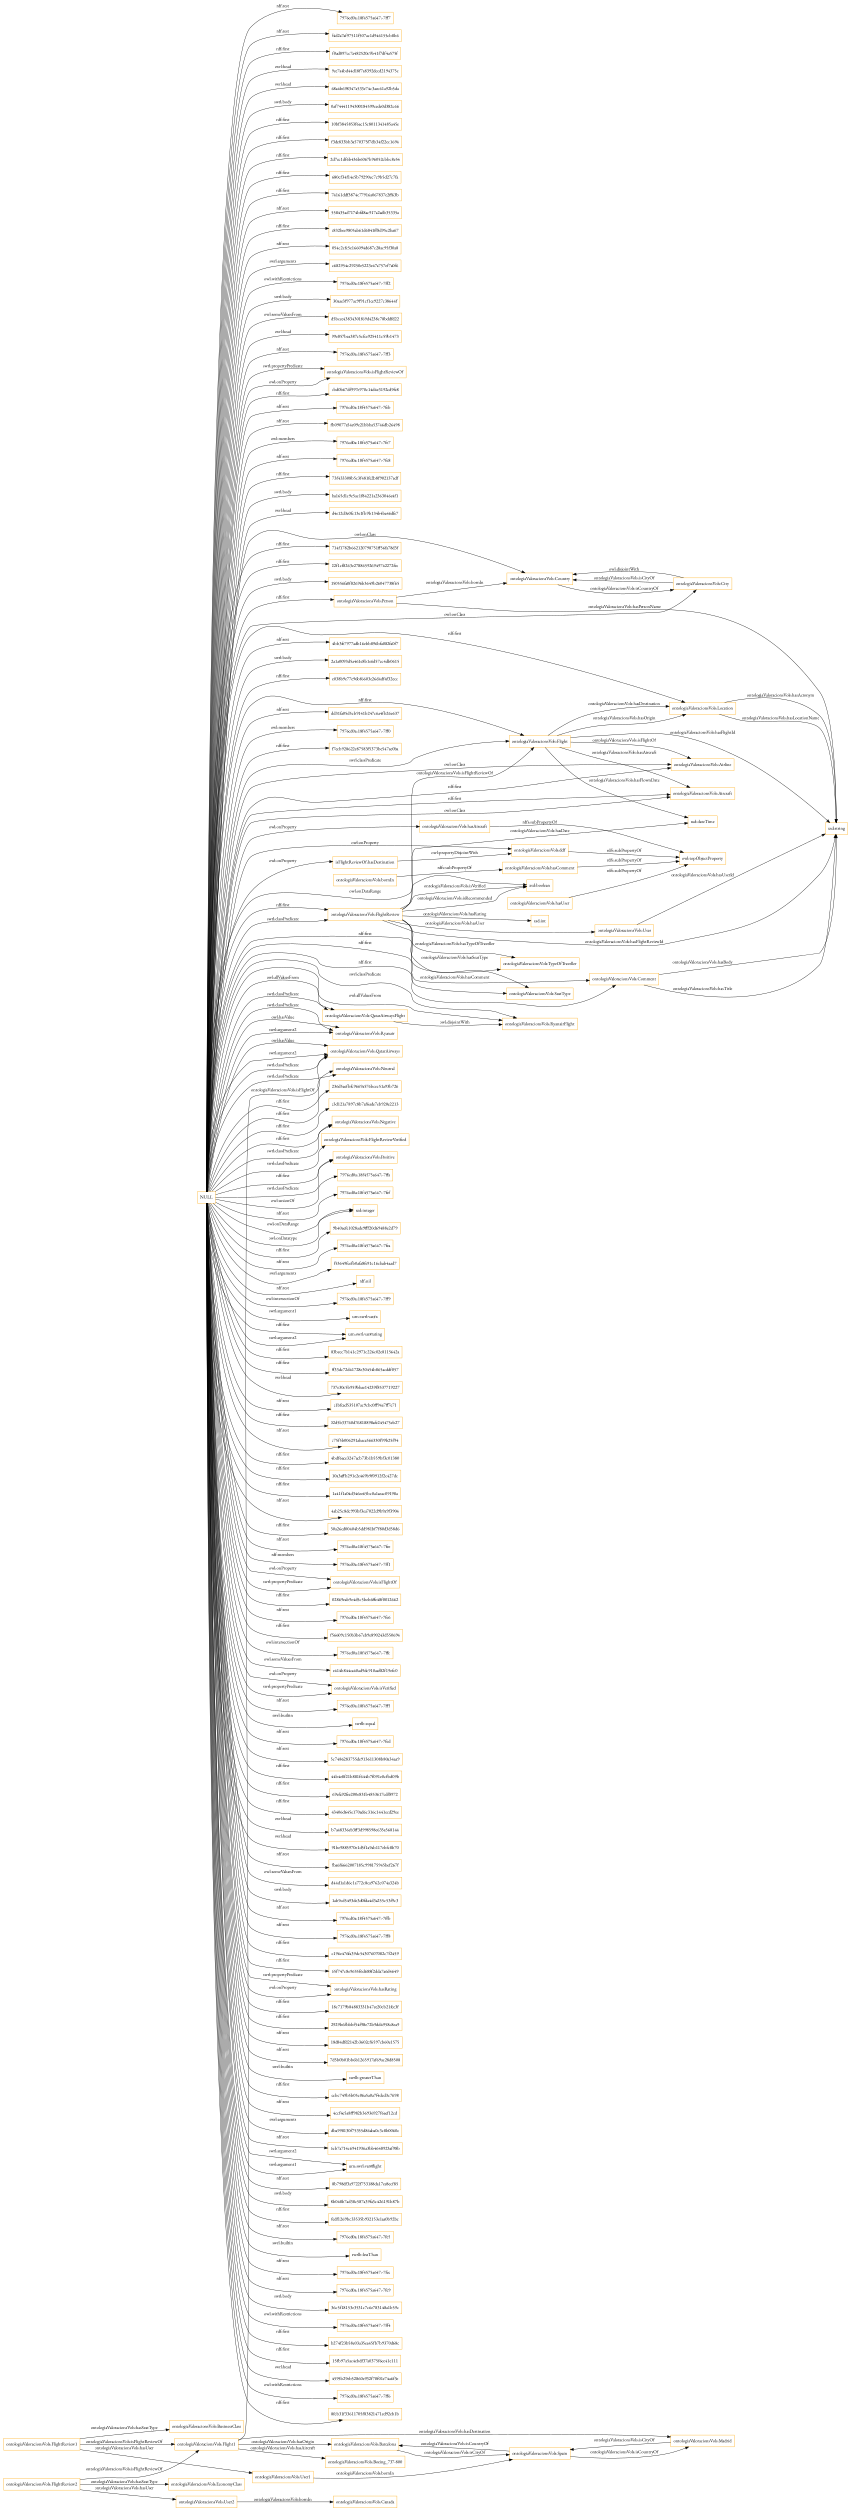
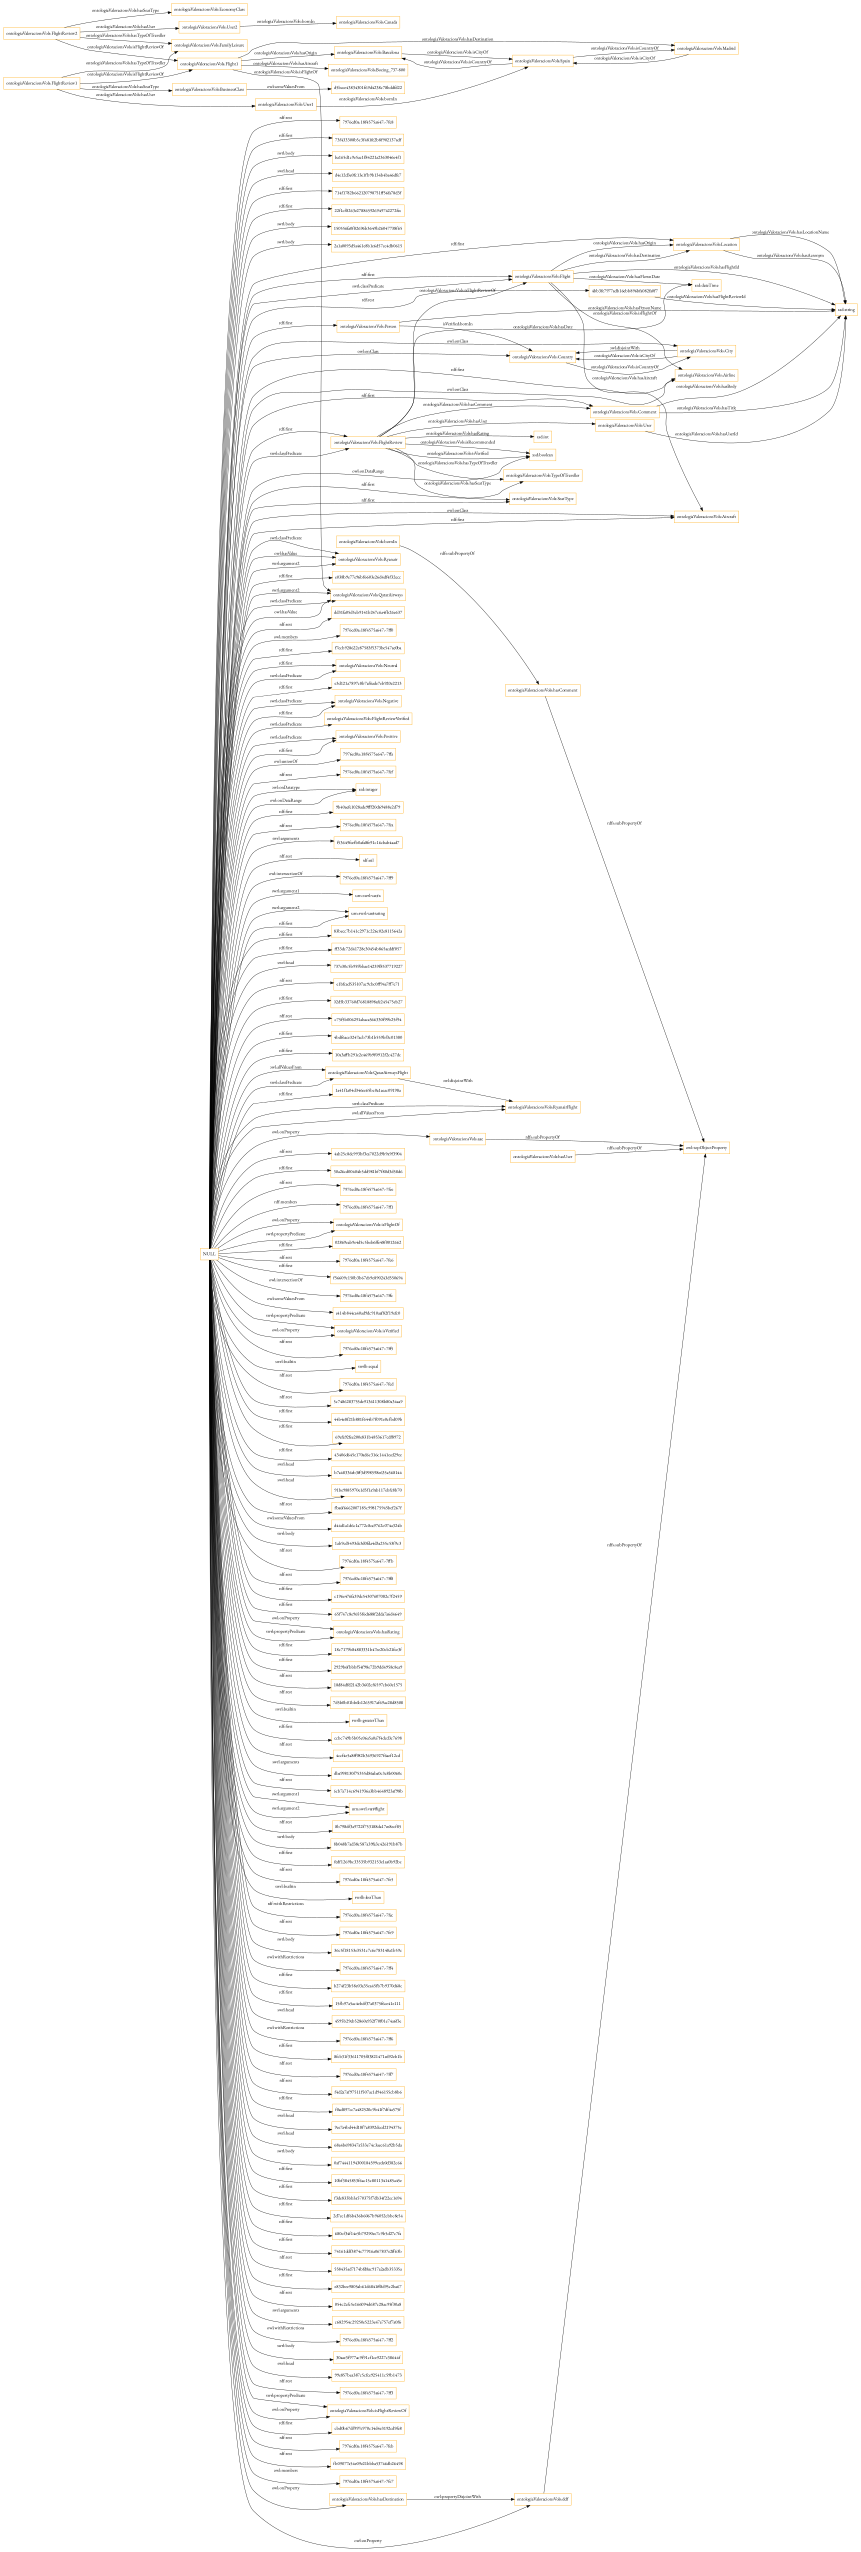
none -> (209, 45)
(455, 583) -> (458, 324)
(218, 720) -> (287, 89)
(455, 827) -> (458, 1139)
(365, 862) -> (368, 2499)
(629, 946) -> (743, 306)
(365, 1087) -> none
(283, 2261) -> (286, 1904)
